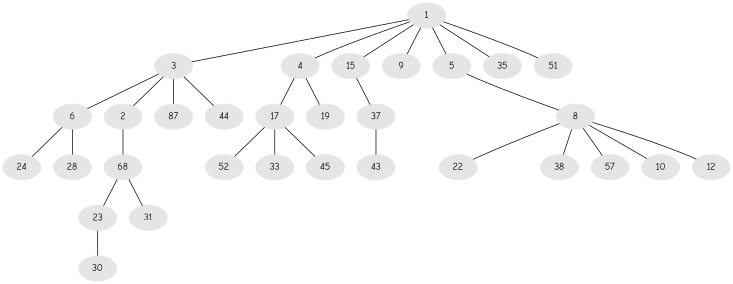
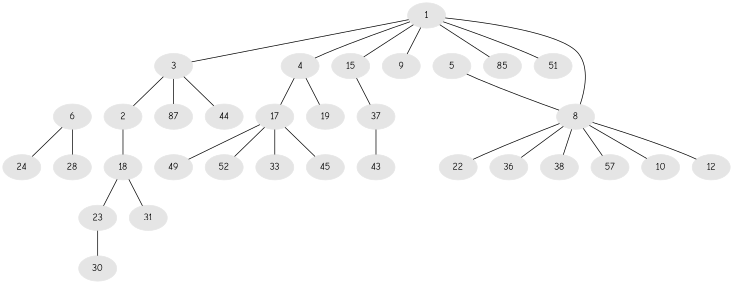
(439, 41) -> (540, 34)
(502, 66) -> (502, 66)
(123, 91) -> none
(123, 167) -> (123, 167)
none -> (174, 167)
none -> (509, 167)
